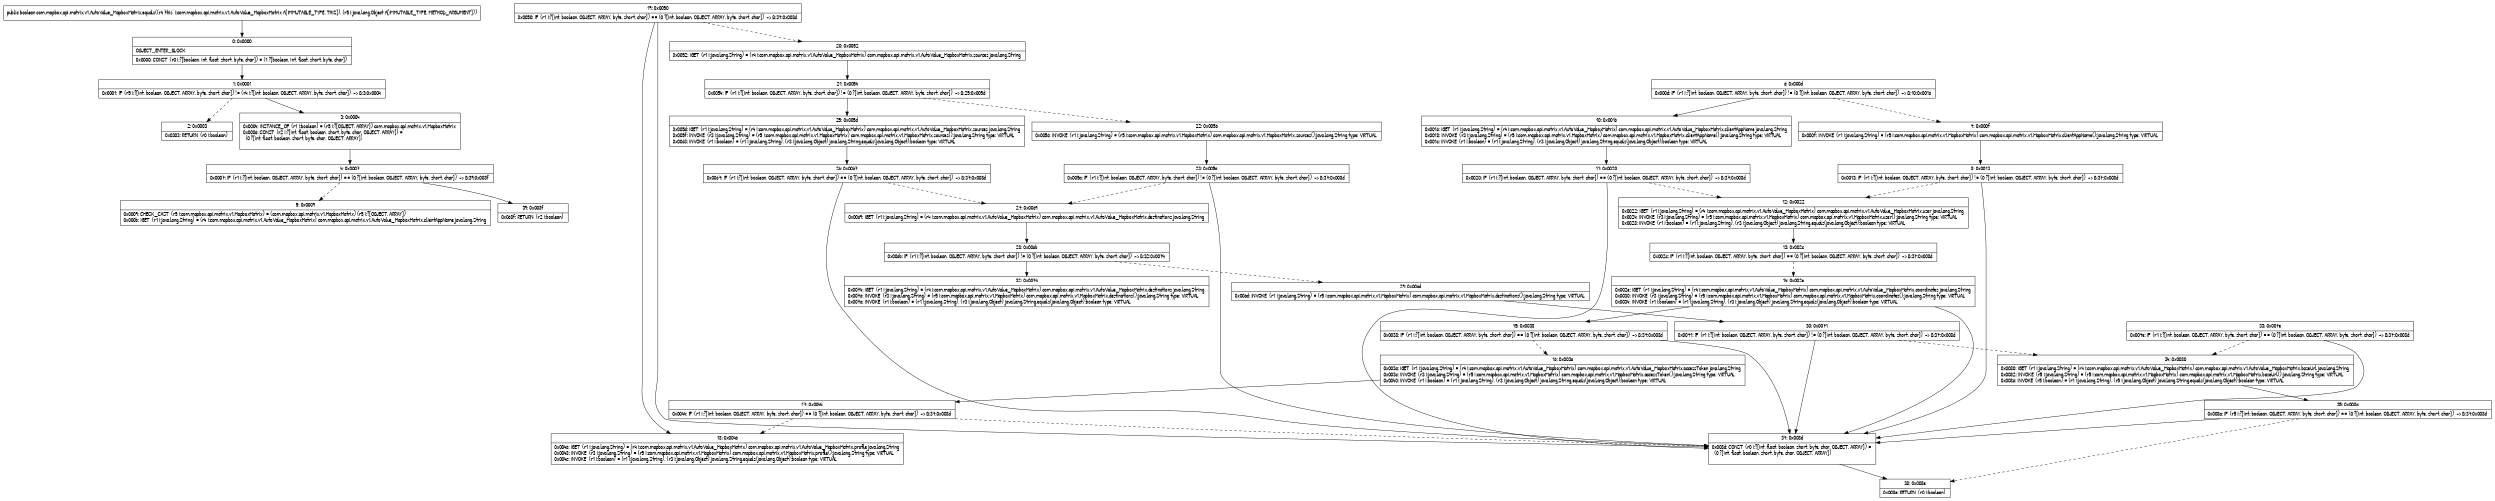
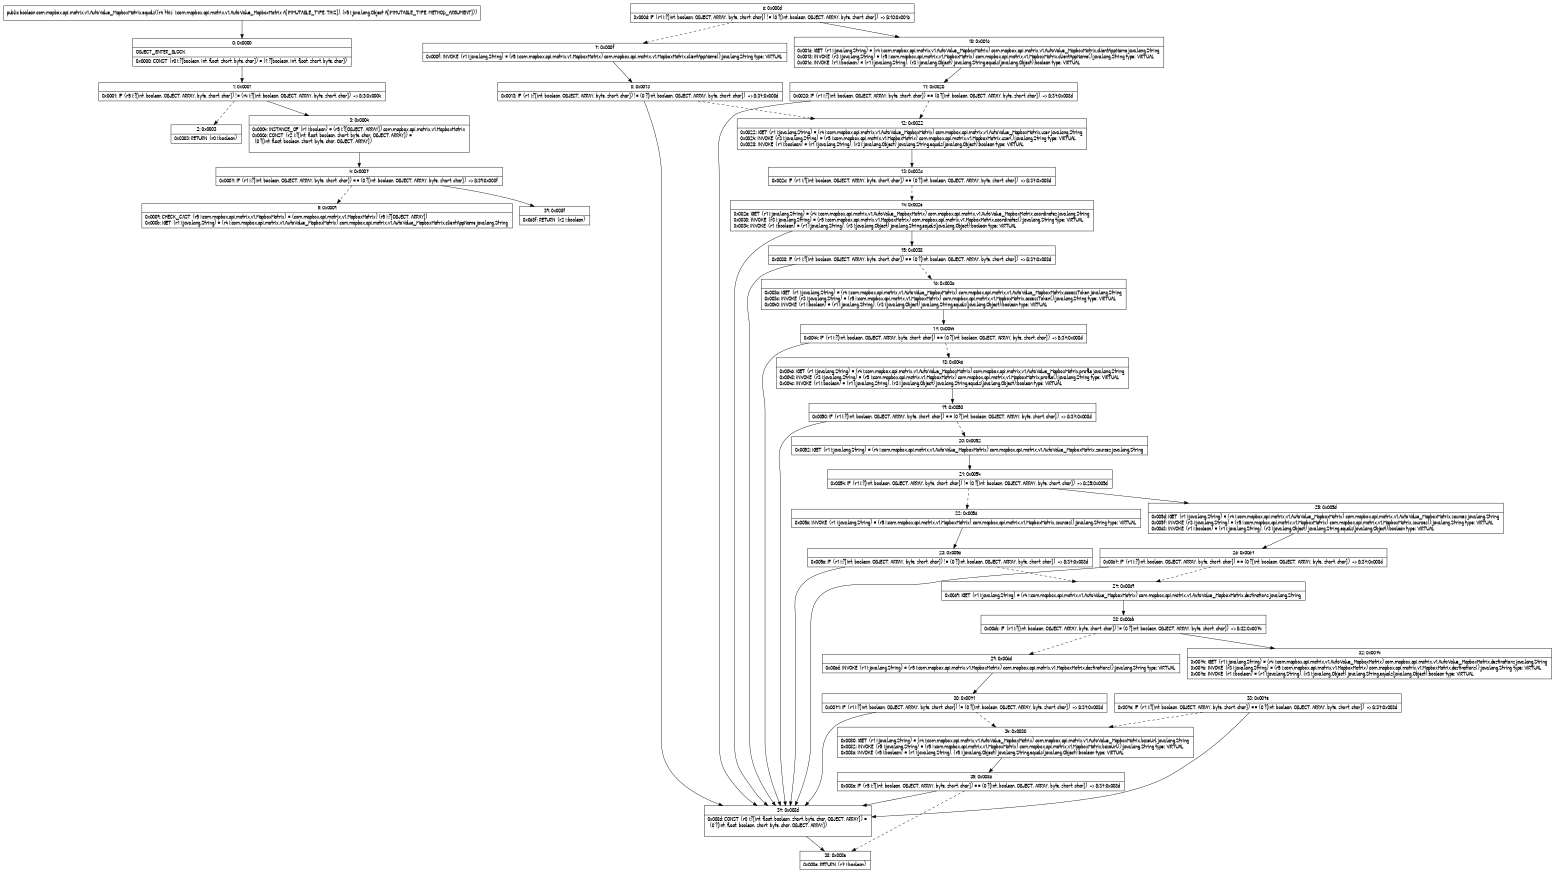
(643, 231) -> (952, 394)
(1330, 434) -> (765, 560)
(1915, 493) -> (835, 865)
